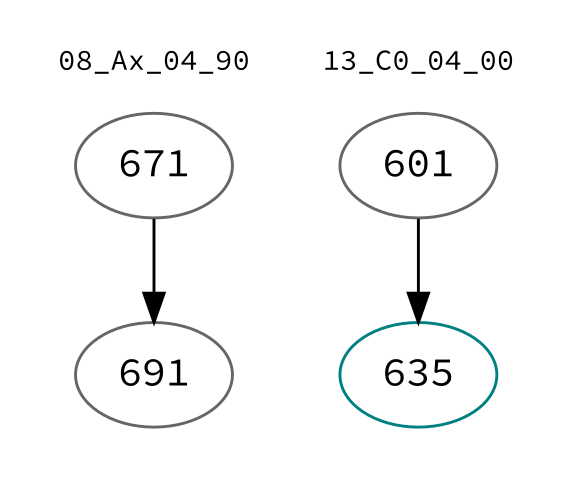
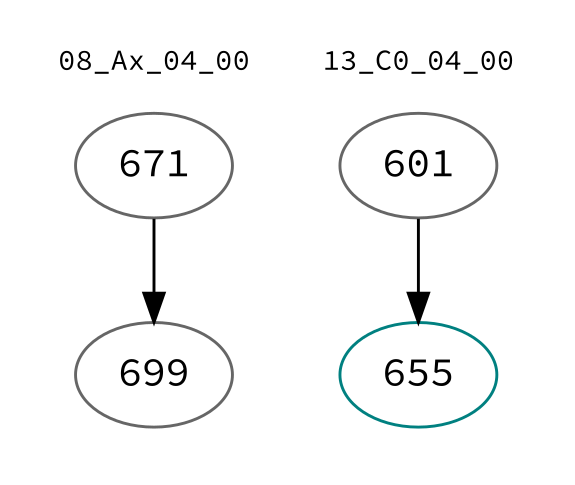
(155, 62) -> (155, 62)
(154, 375) -> (154, 375)
(418, 375) -> (418, 375)
